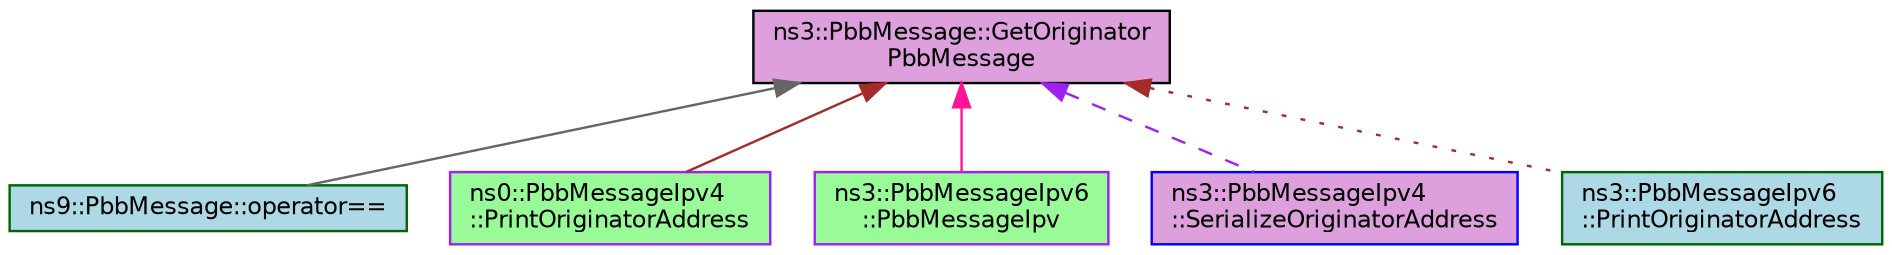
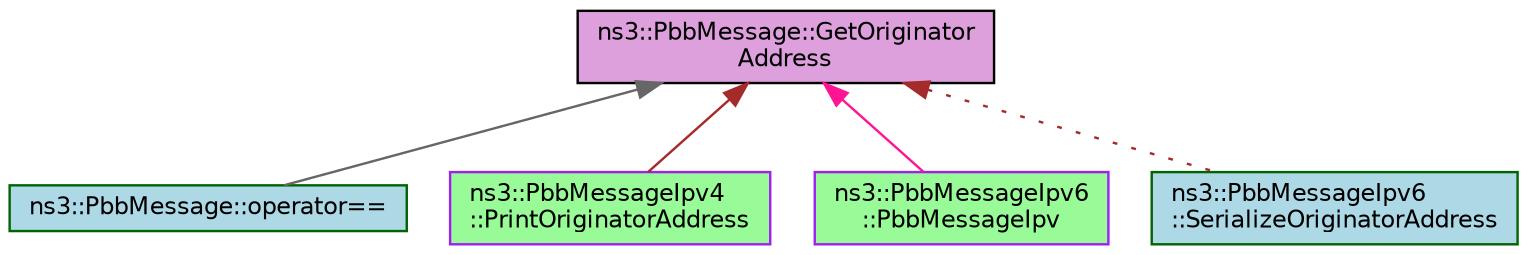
(962, 47) -> (786, 47)
(208, 208) -> (208, 208)
(610, 208) -> (610, 208)
(1335, 208) -> none
(1722, 208) -> (1335, 208)
